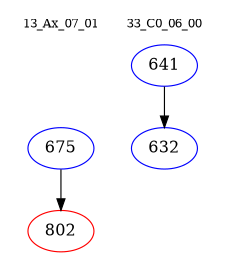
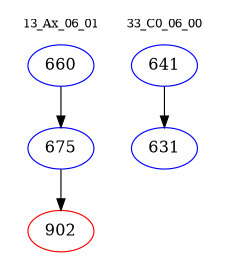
(61, 25) -> (61, 25)
none -> (61, 66)
(164, 148) -> (164, 148)
(61, 231) -> (61, 231)
